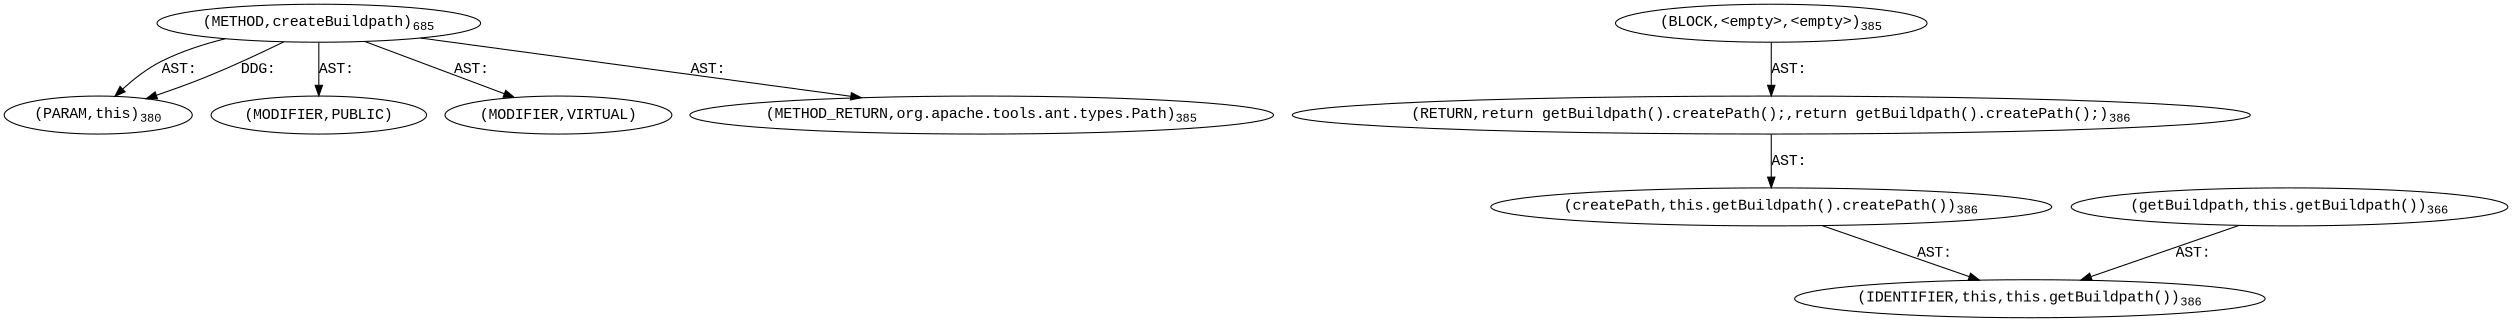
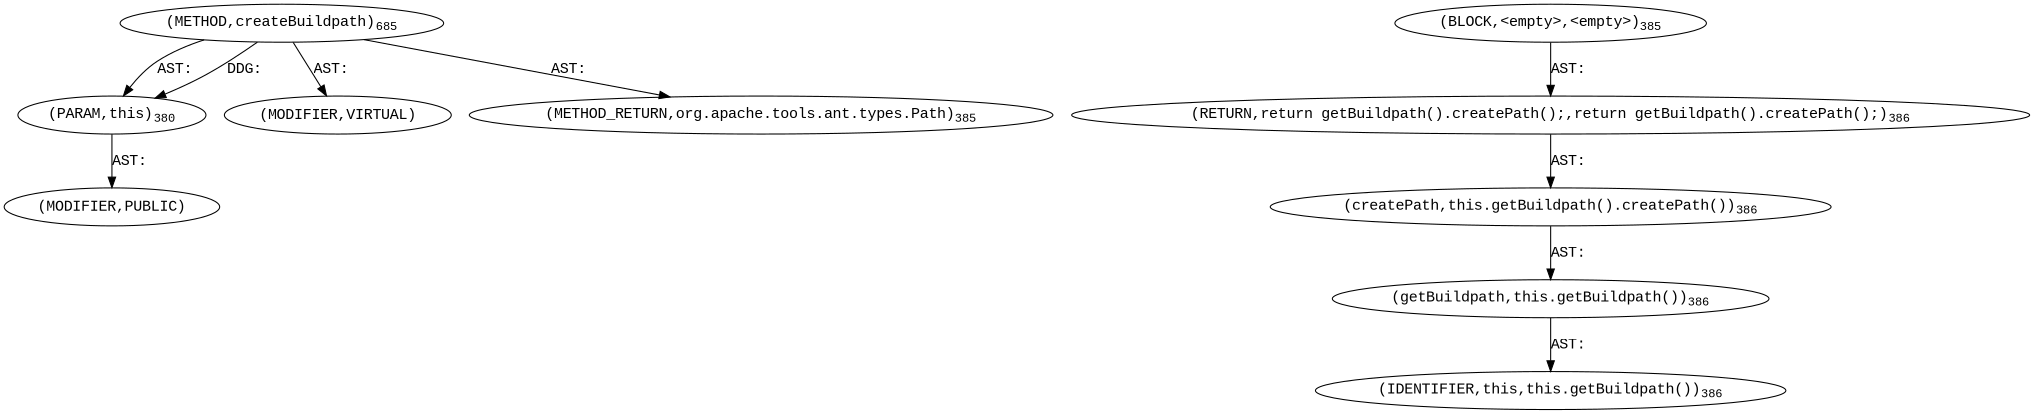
(319, 64) -> (112, 156)
(2438, 205) -> (1699, 297)
(1896, 251) -> (1551, 248)
